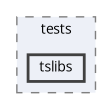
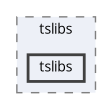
(56, 30) -> (56, 30)
